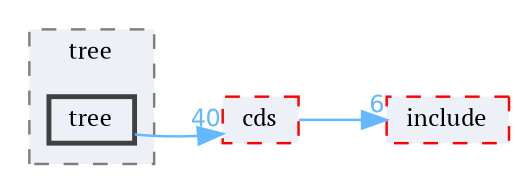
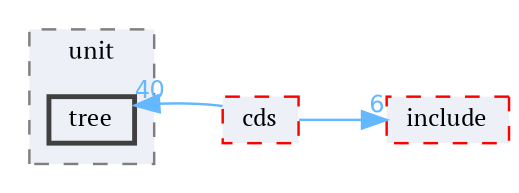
(92, 53) -> (92, 53)
(169, 136) -> (191, 104)
